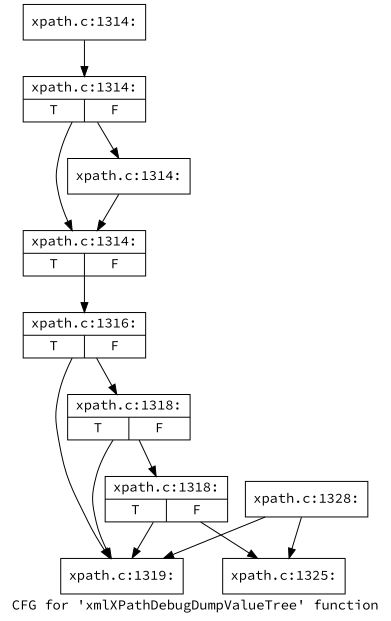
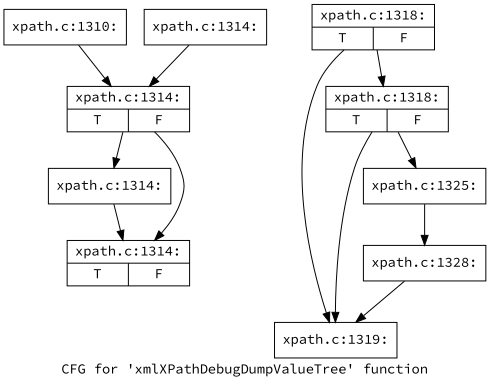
none -> (65, 27)
(84, 335) -> none
(297, 533) -> (425, 220)
